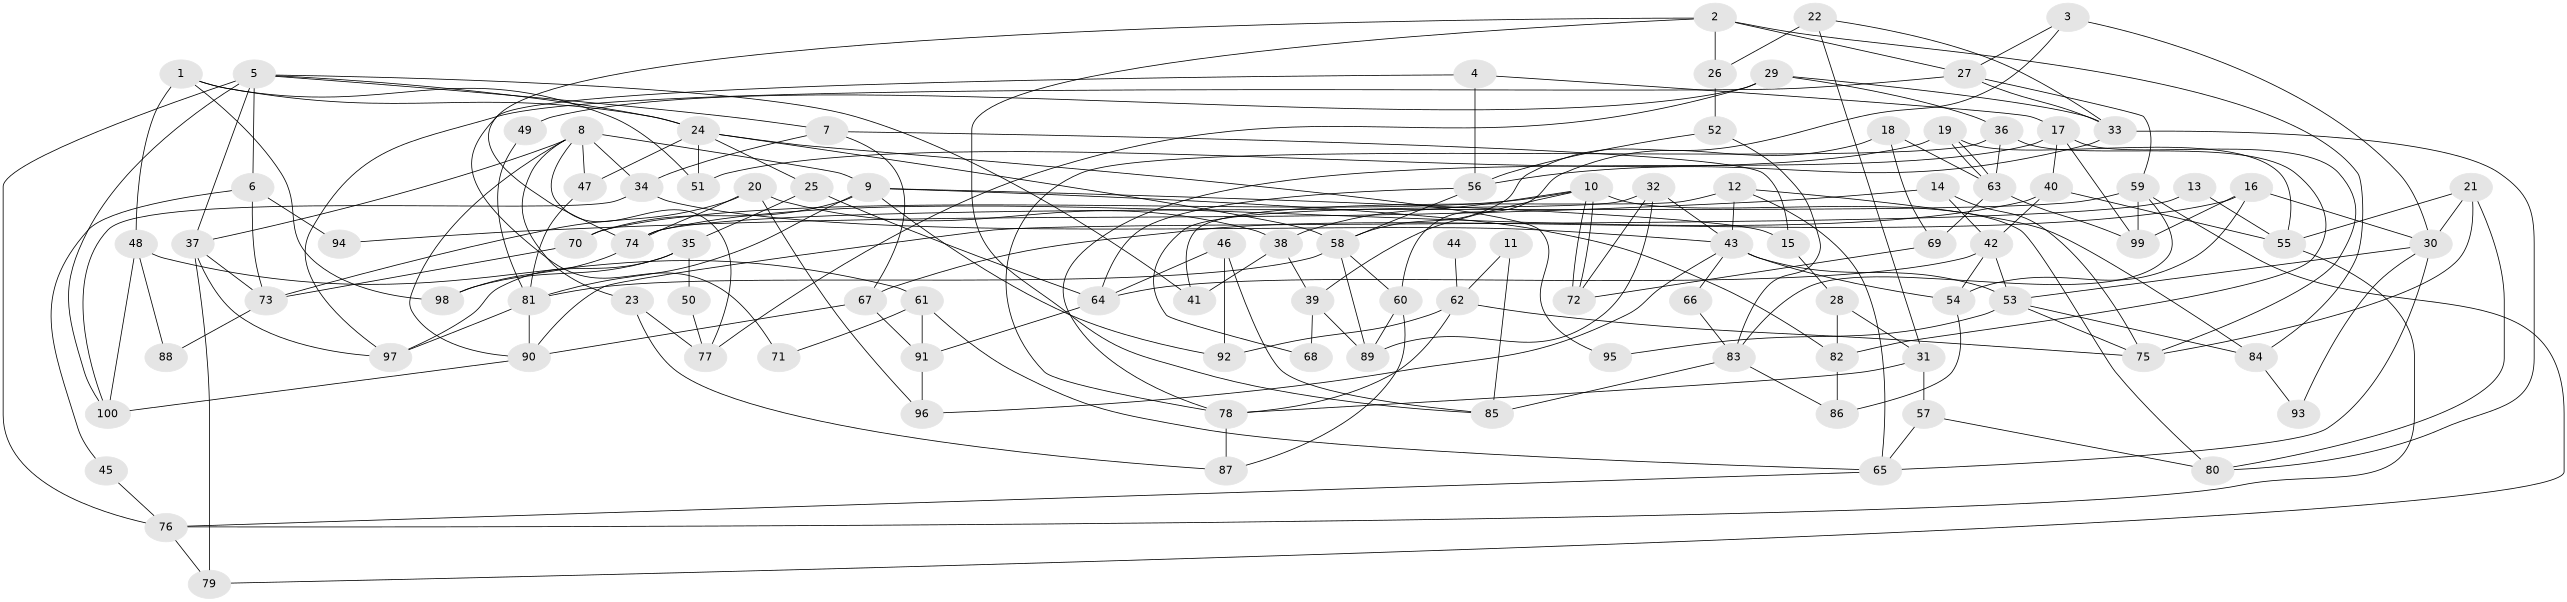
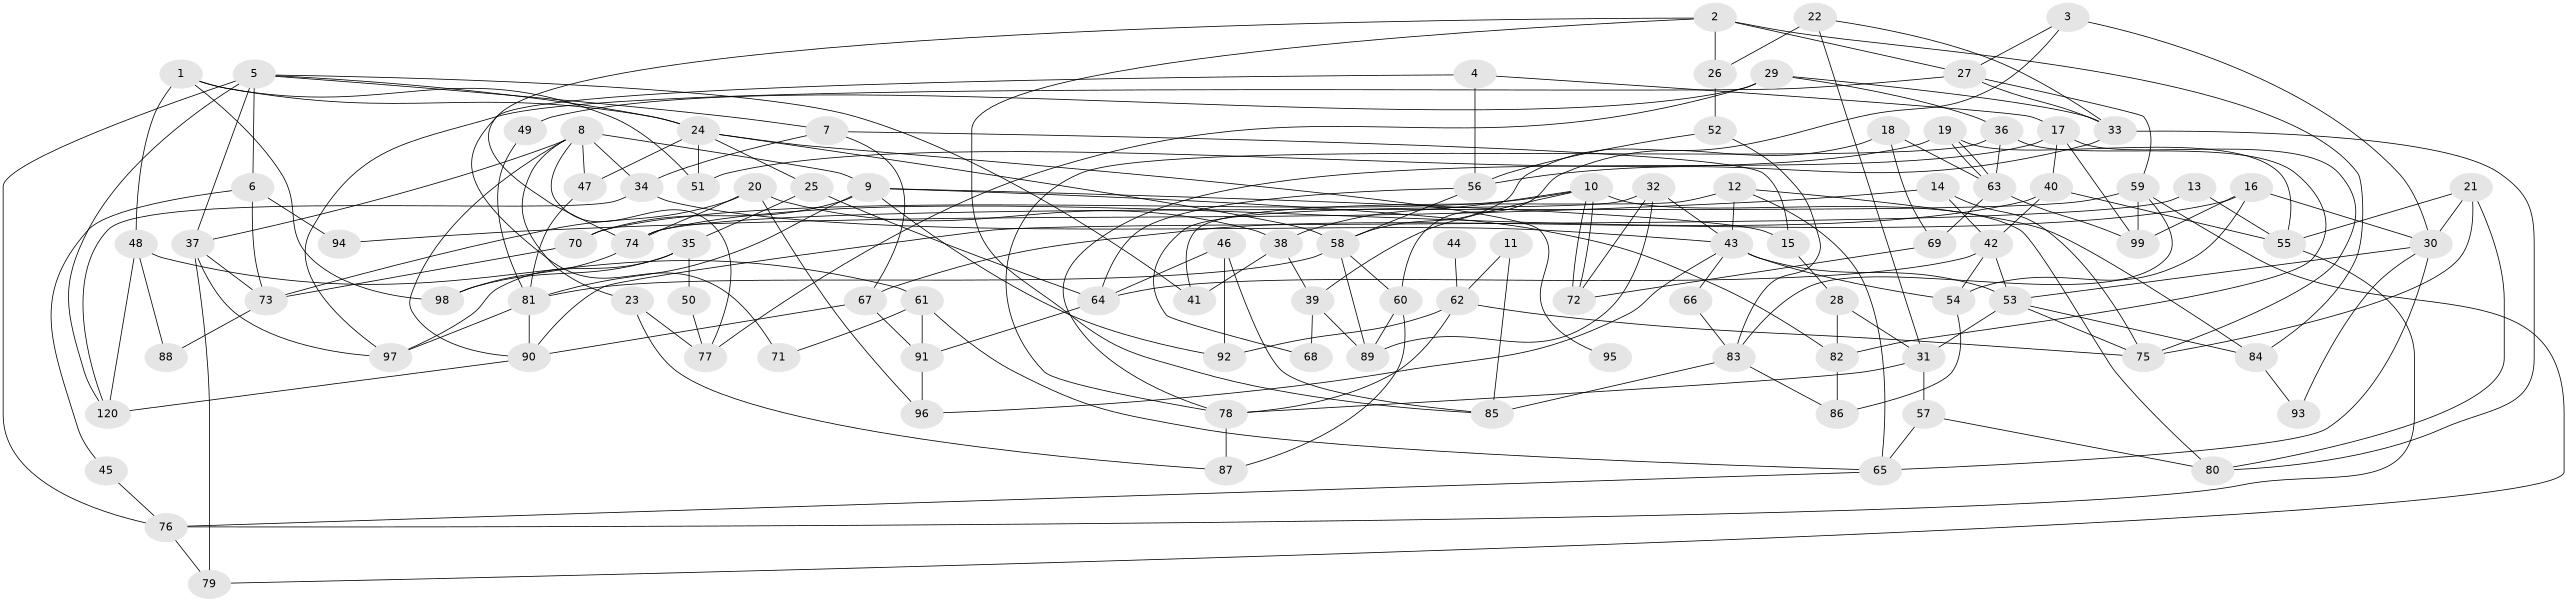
(1768, 338) -> (1971, 327)
(108, 414) -> (108, 414)
